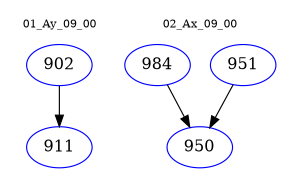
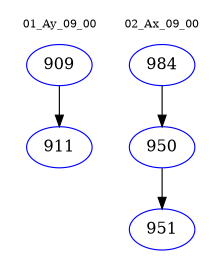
(59, 65) -> (59, 65)
(224, 101) -> (162, 183)
